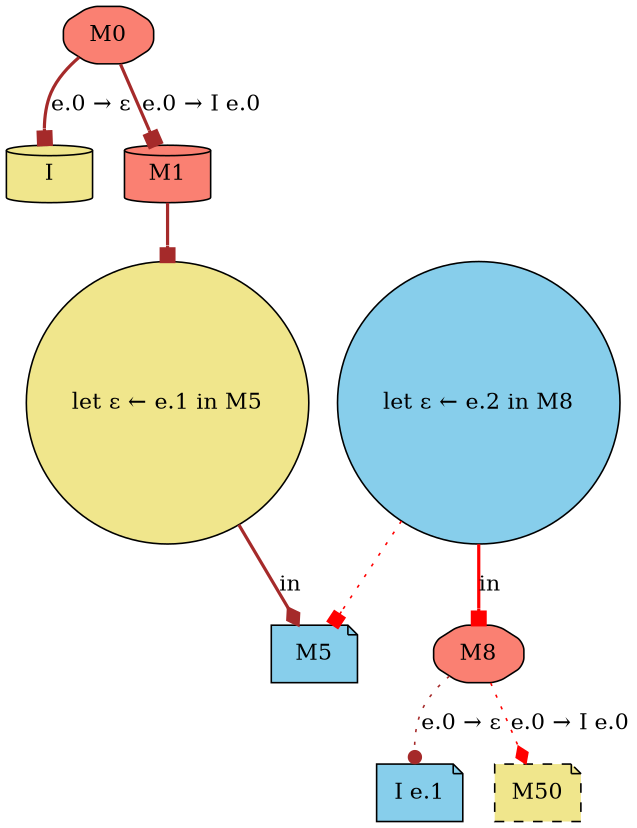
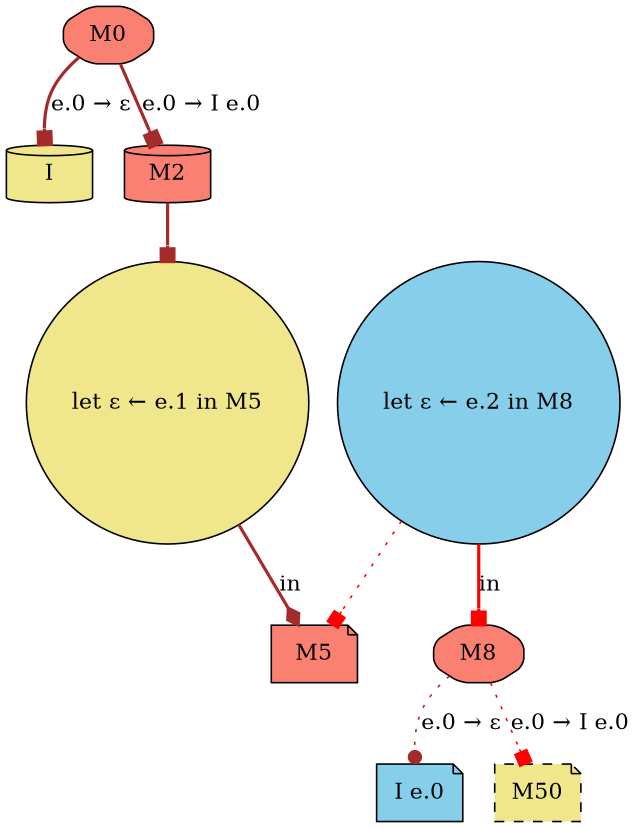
(168, 174) -> (168, 174)
(314, 654) -> (314, 654)
(504, 714) -> (504, 714)
(420, 793) -> (420, 793)
